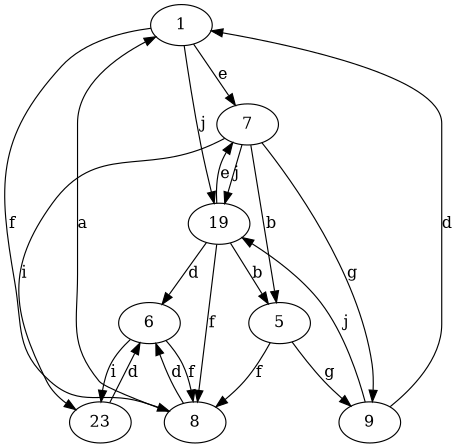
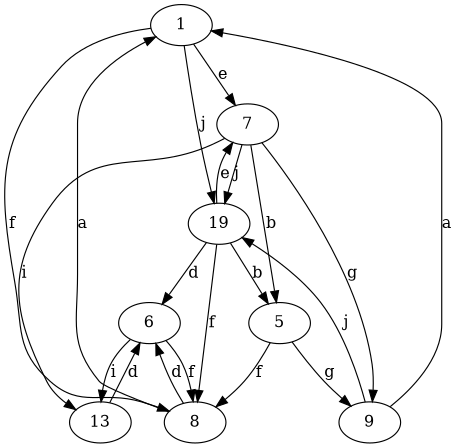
(447, 224) -> (447, 224)
(100, 422) -> (100, 422)
